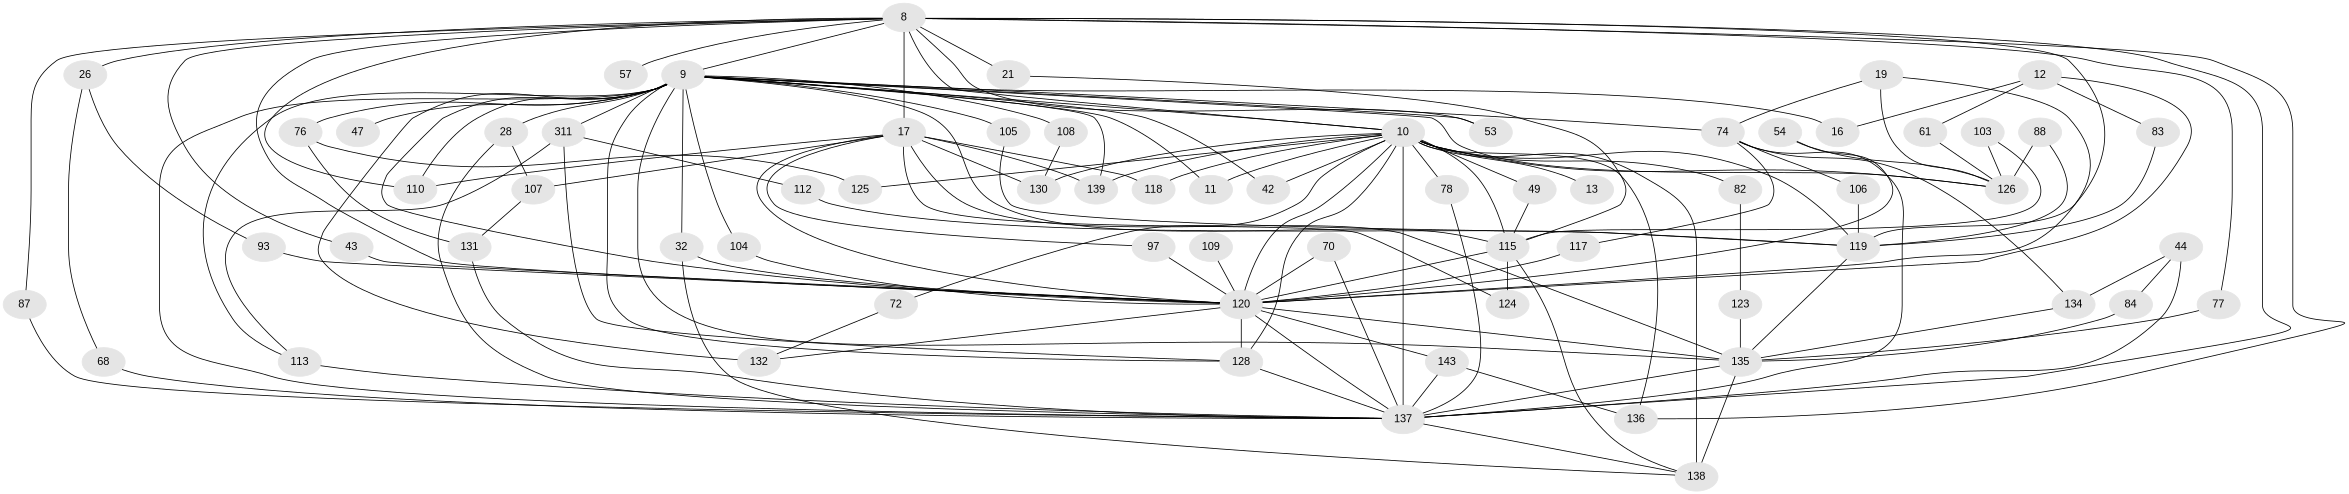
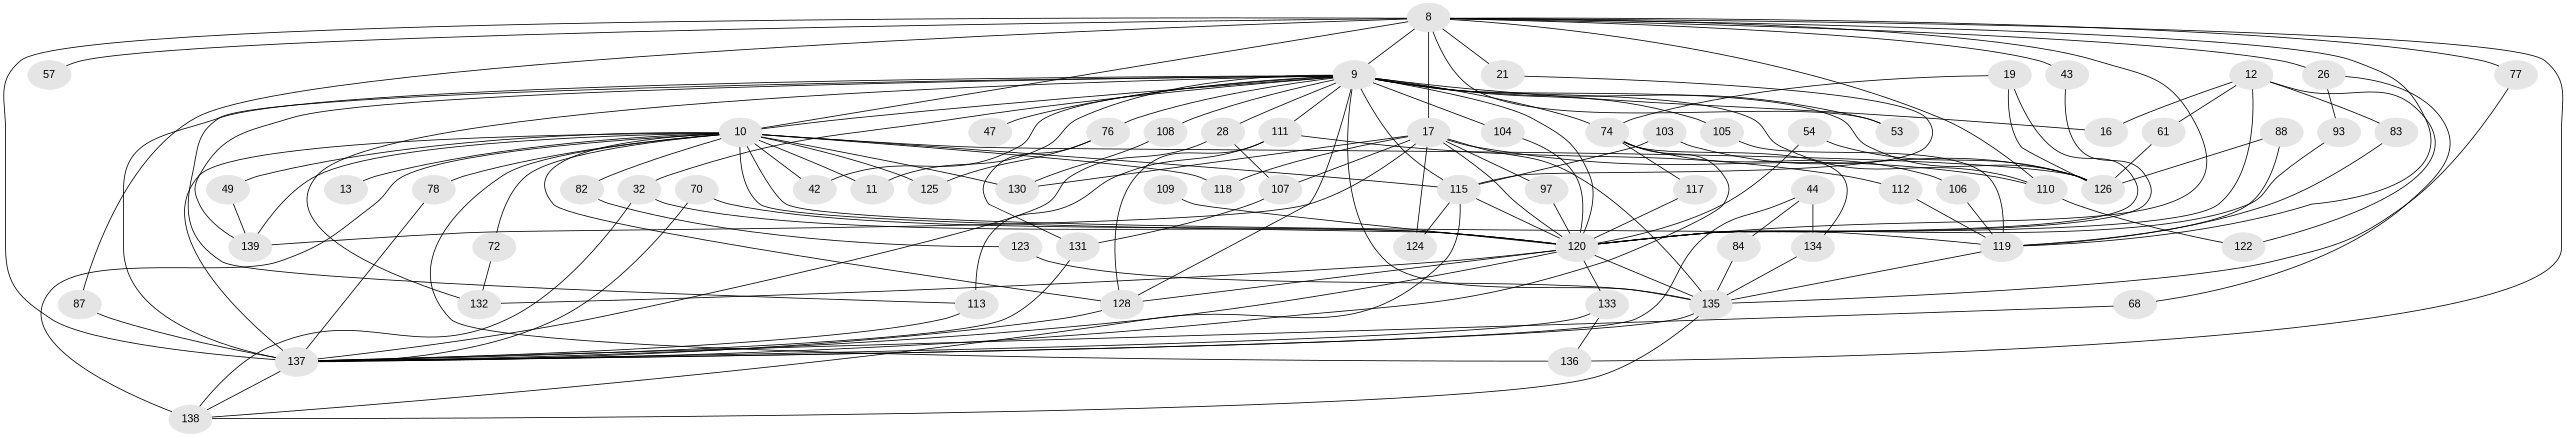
(564, 132) -> (1280, 132)
(1521, 218) -> (239, 218)
none -> (2243, 247)
(1447, 362) -> (1607, 305)
